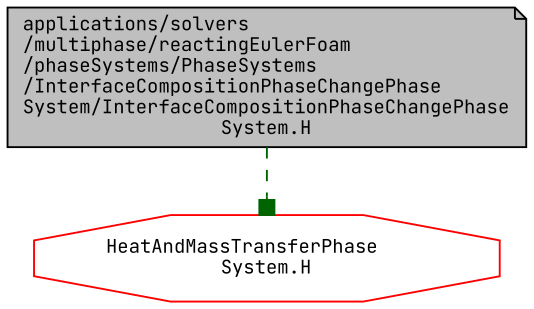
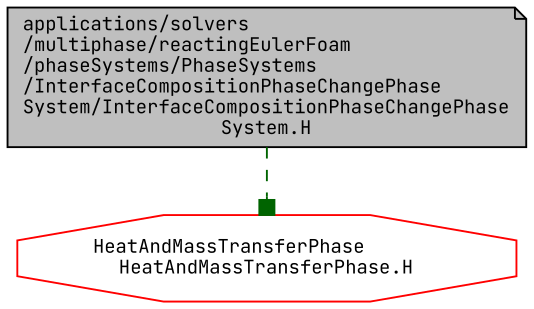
(267, 258) -> (267, 258)
